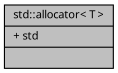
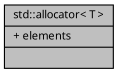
(26, 36) -> (42, 36)
